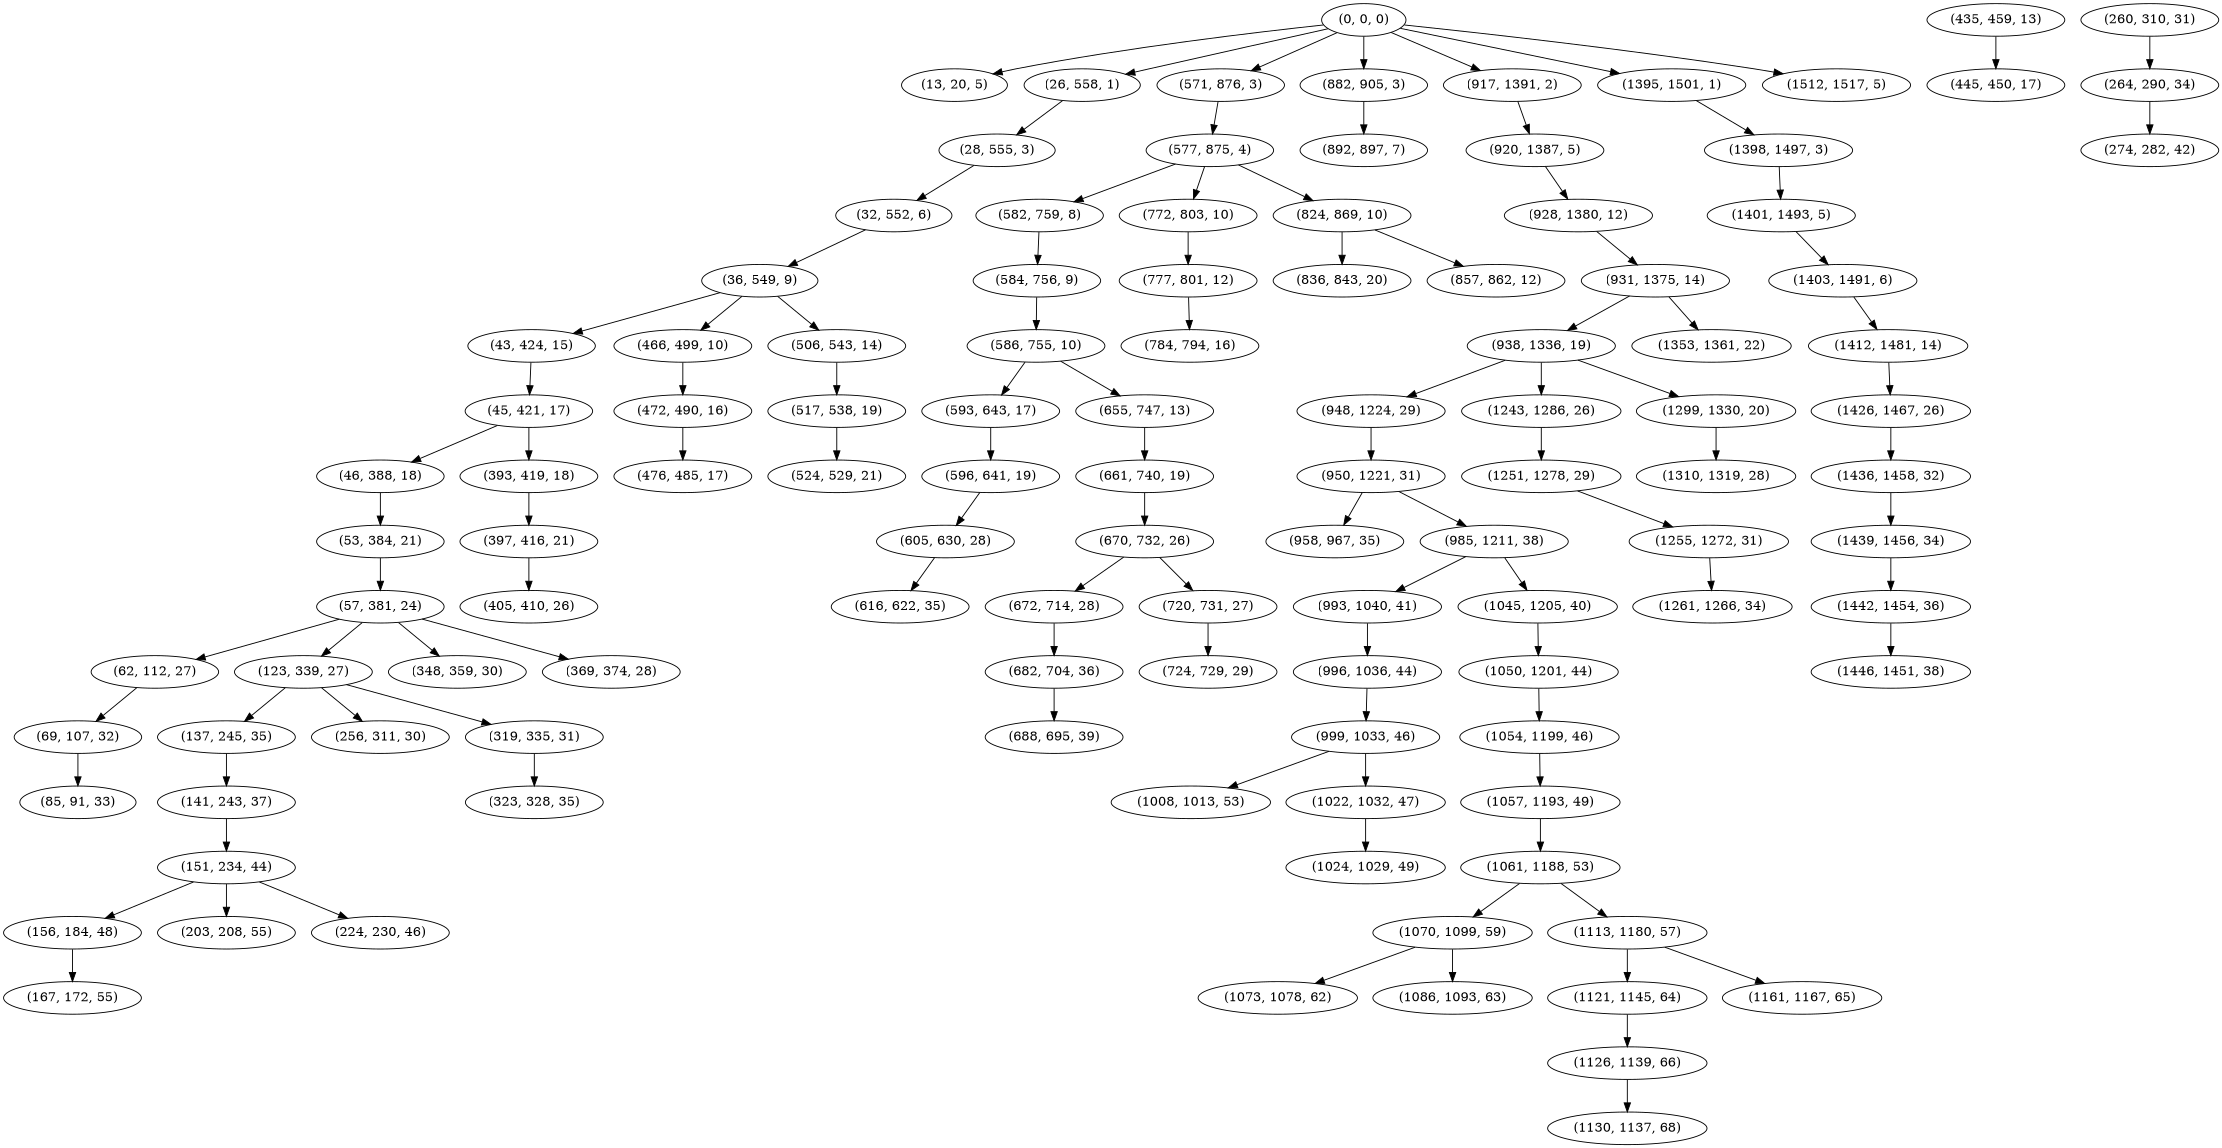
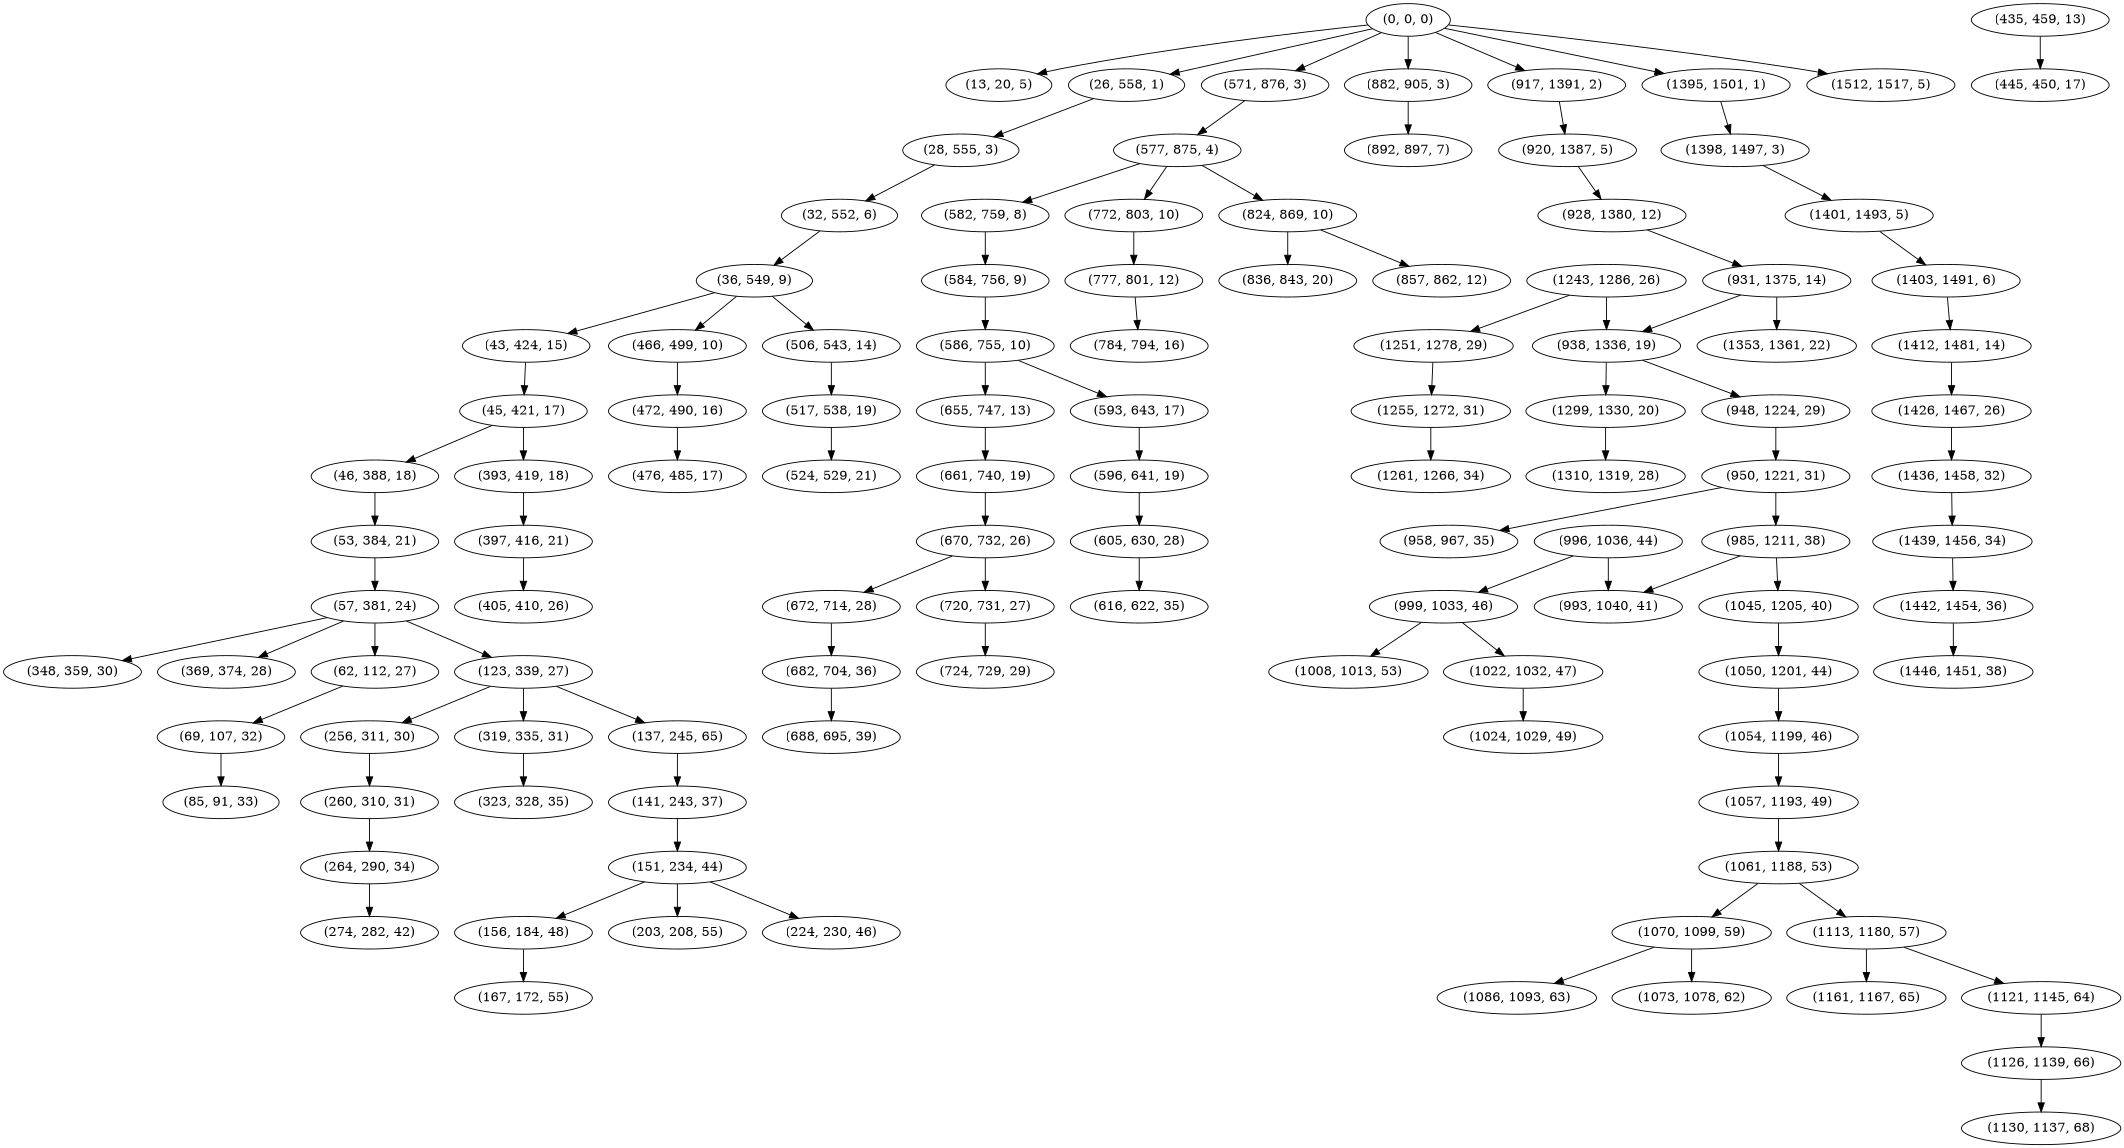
(1541, 374) -> (1606, 309)
(1367, 635) -> (1608, 570)
(226, 737) -> (677, 737)
none -> (370, 765)
